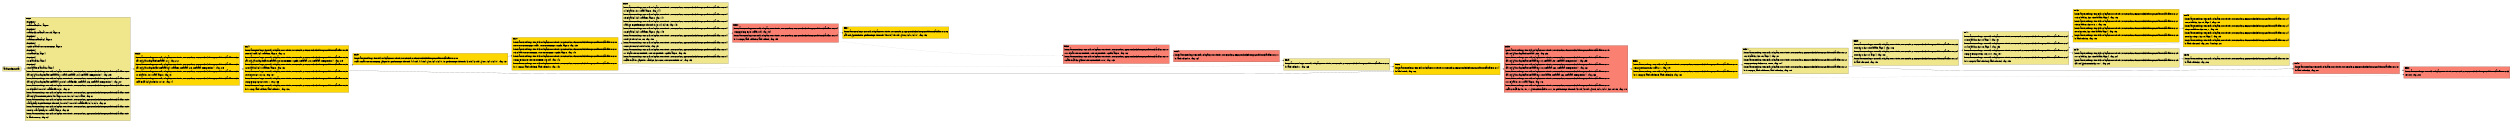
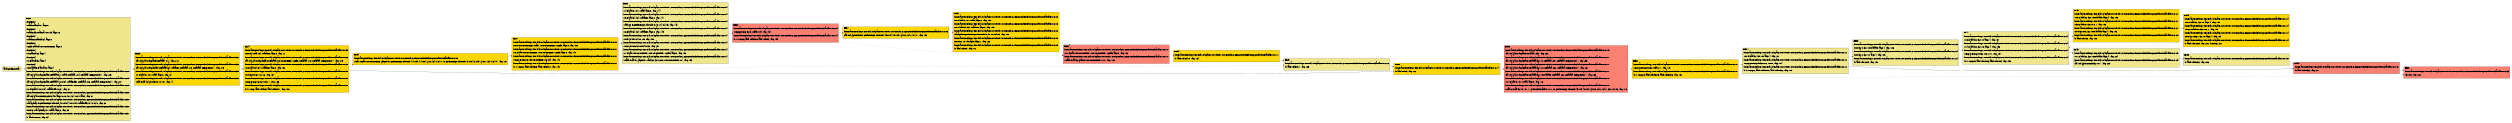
none -> (1006, 32)
(1226, 56) -> (1226, 56)
